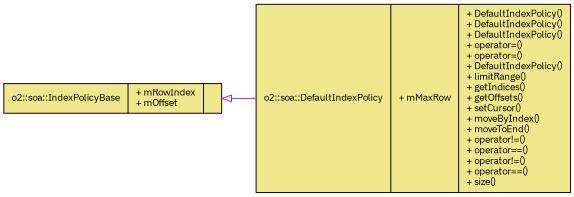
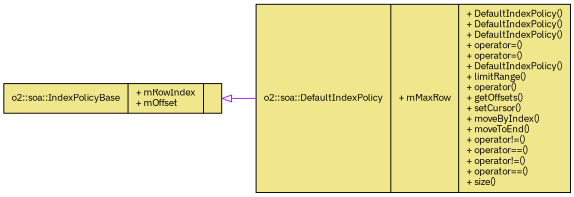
(496, 87) -> (492, 87)
